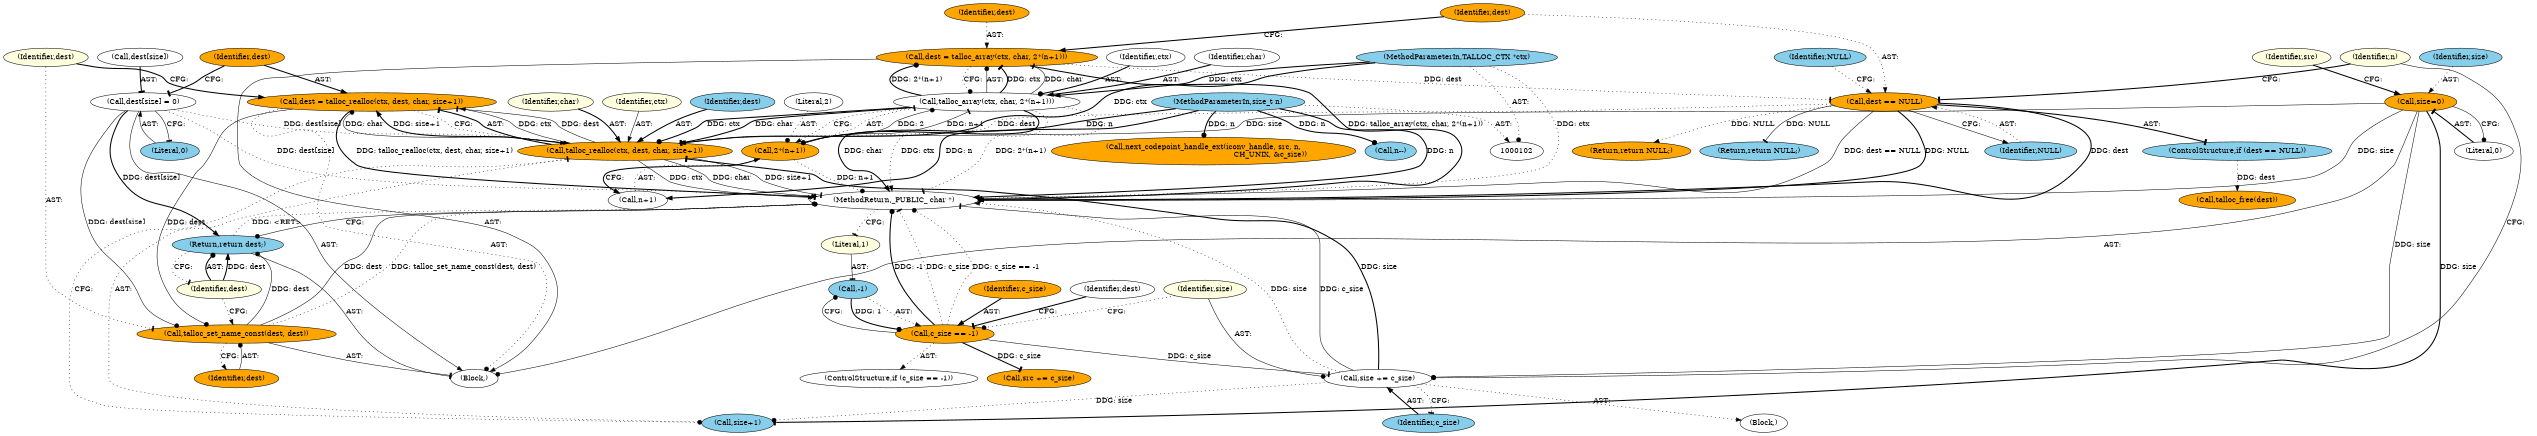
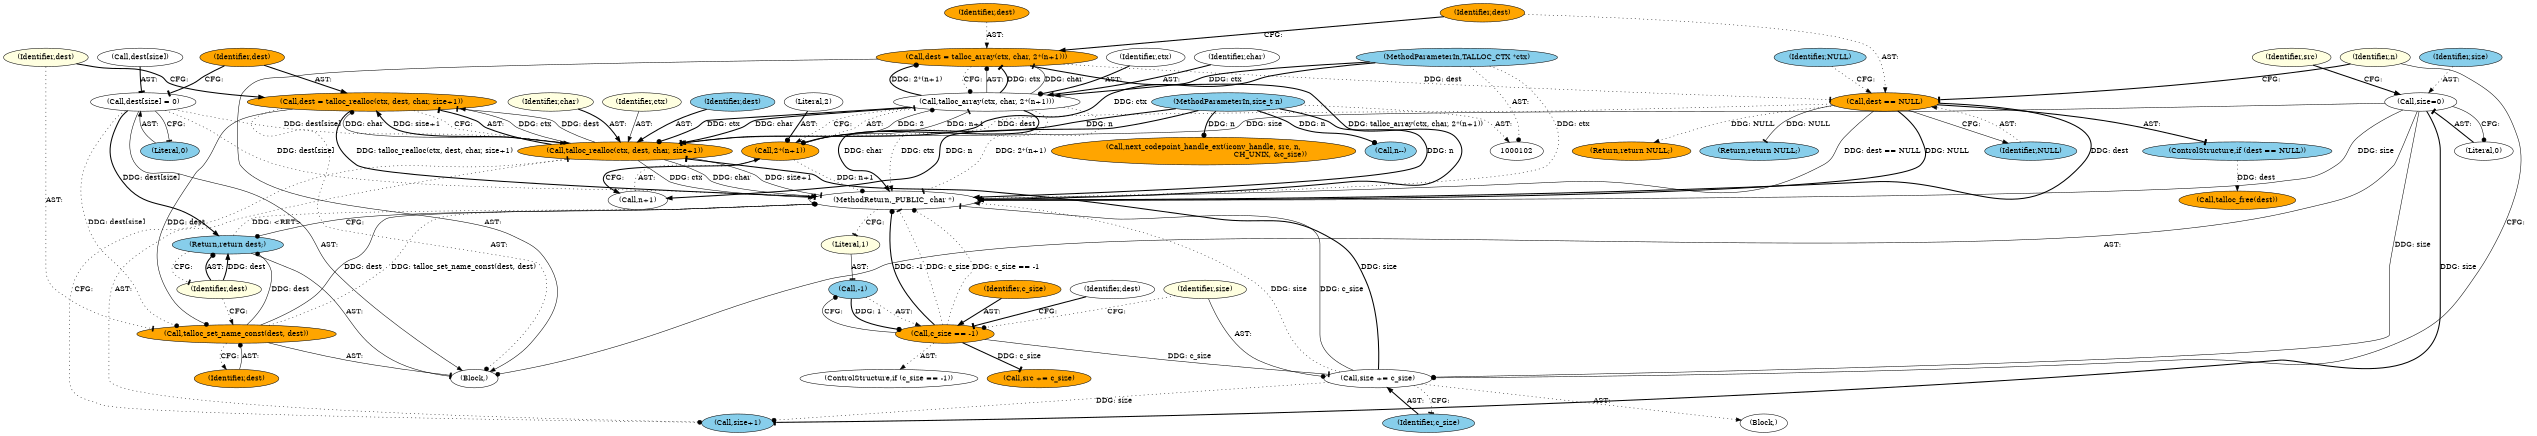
(2421, 102) -> (2421, 102)
(798, 125) -> (798, 125)
(89, 228) -> (89, 228)
